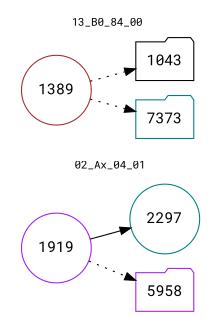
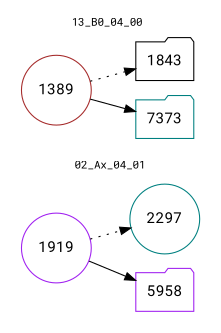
(108, 23) -> (108, 23)
(165, 61) -> (165, 61)
(108, 104) -> (108, 104)
(105, 235) -> (105, 235)
(107, 269) -> (107, 269)
